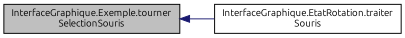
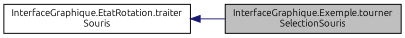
(202, 19) -> (213, 19)
